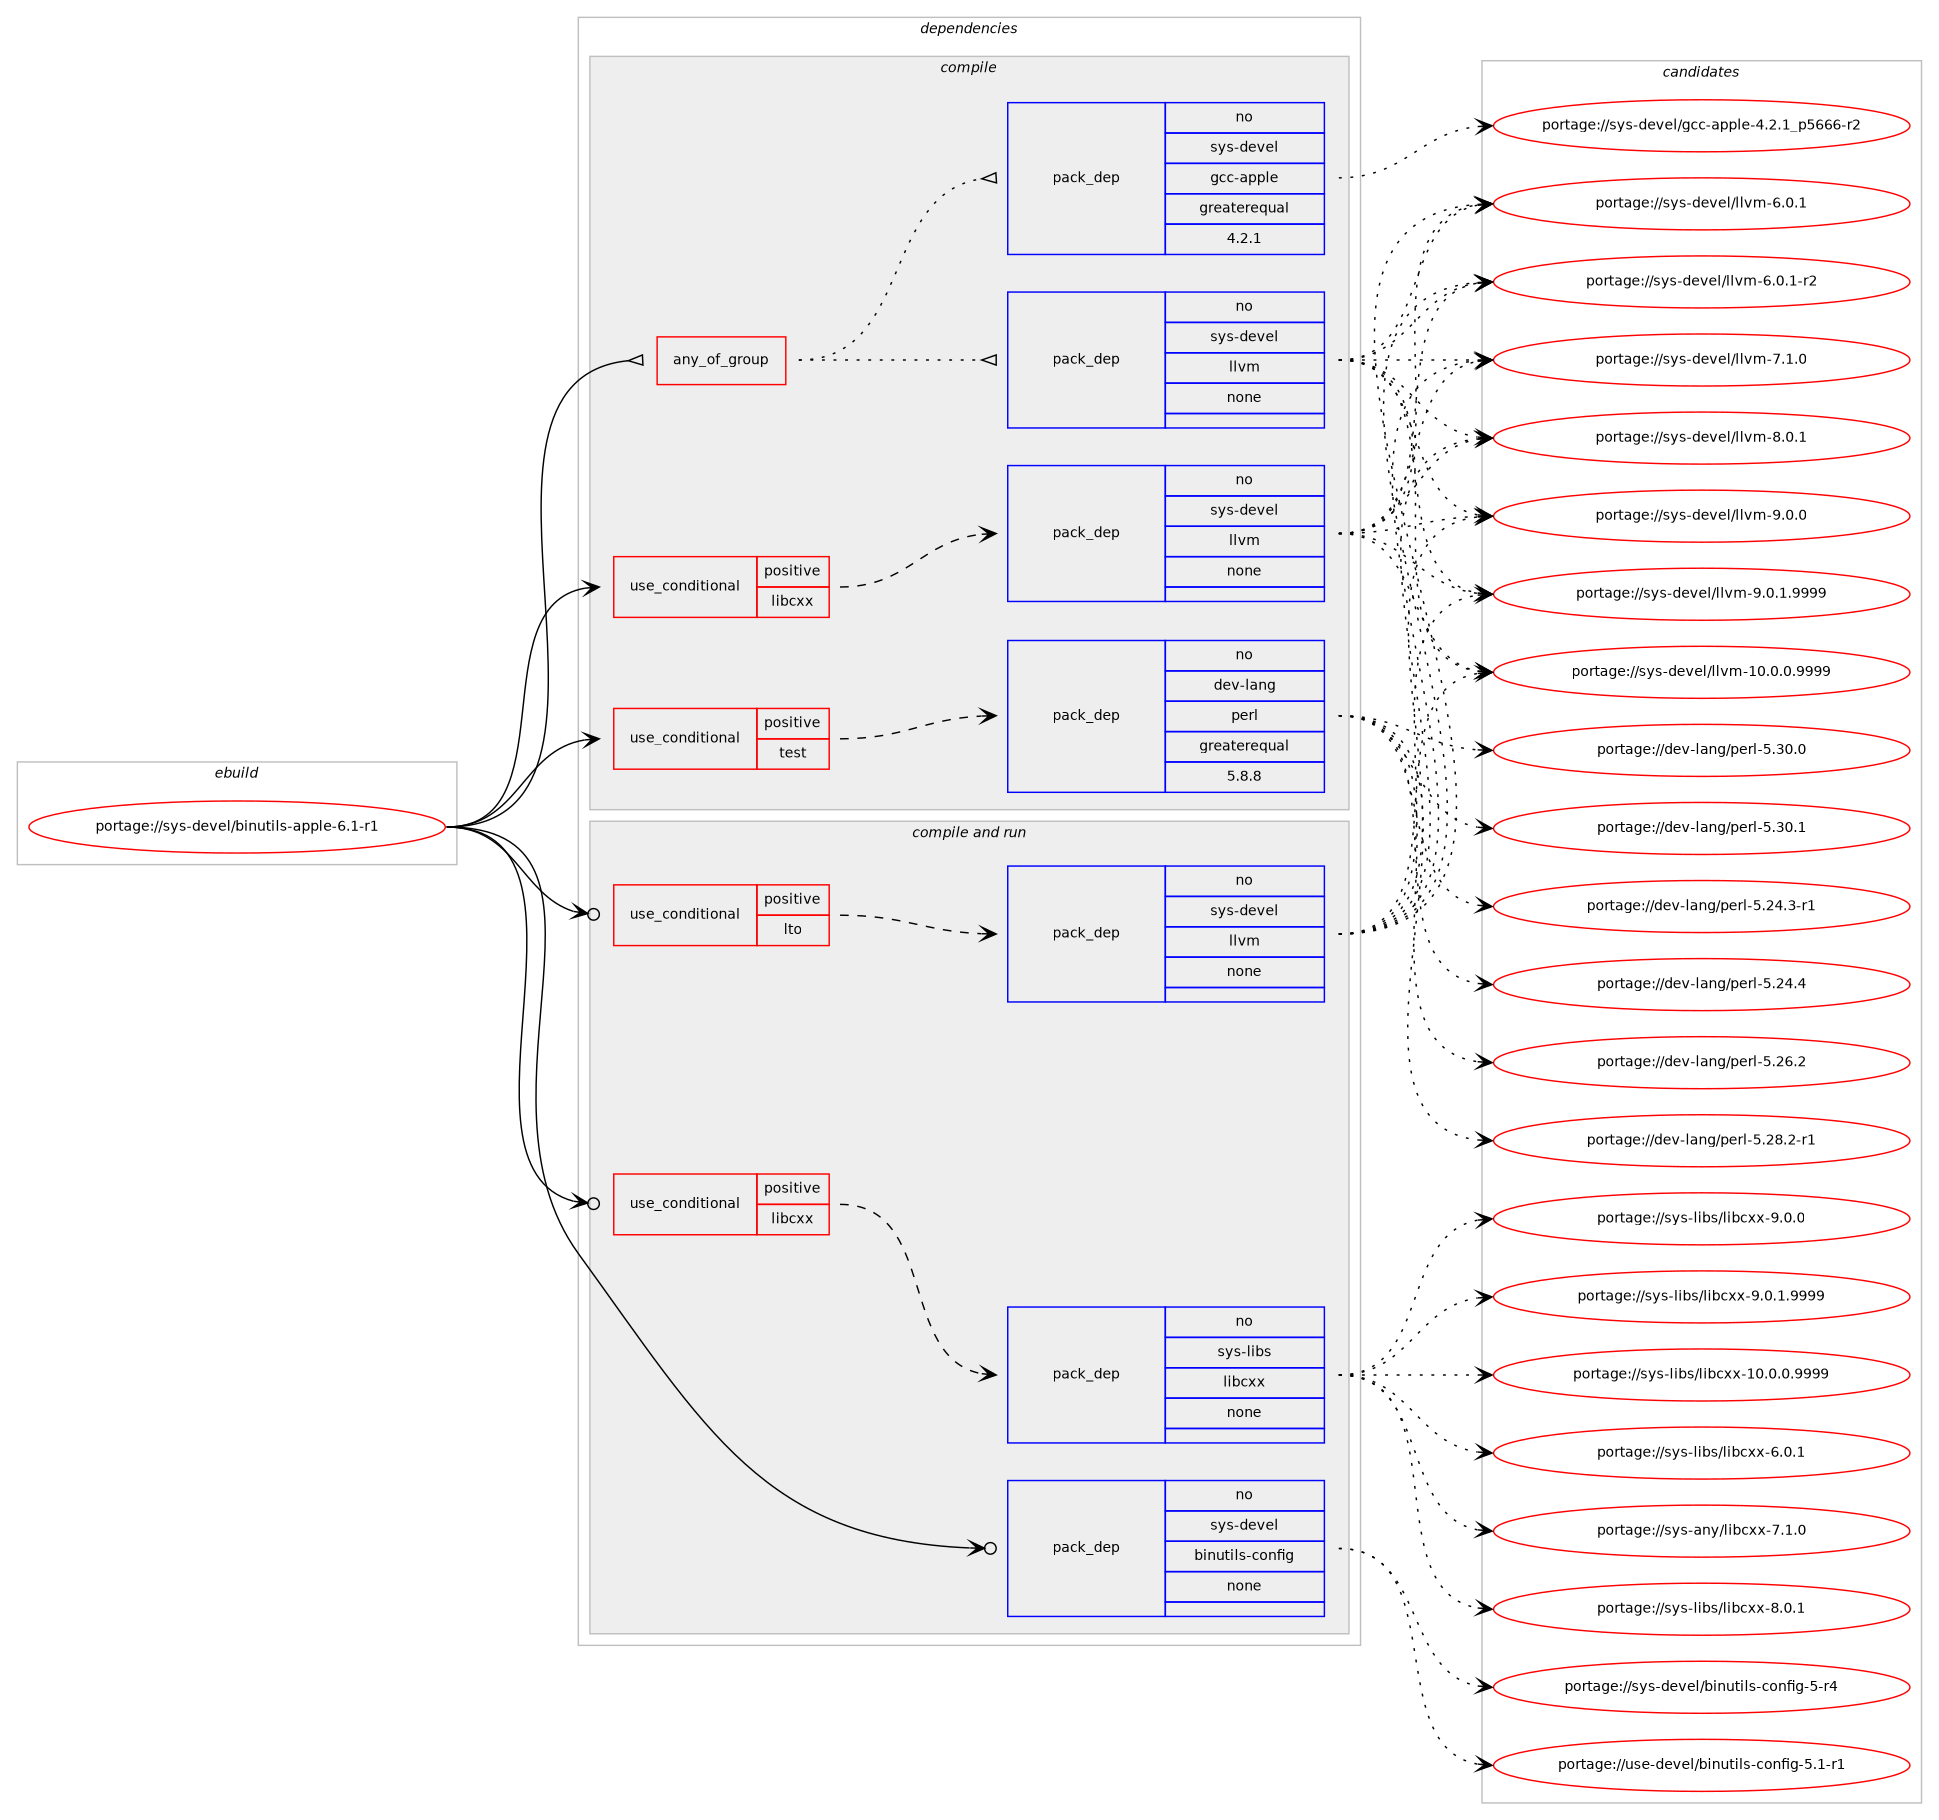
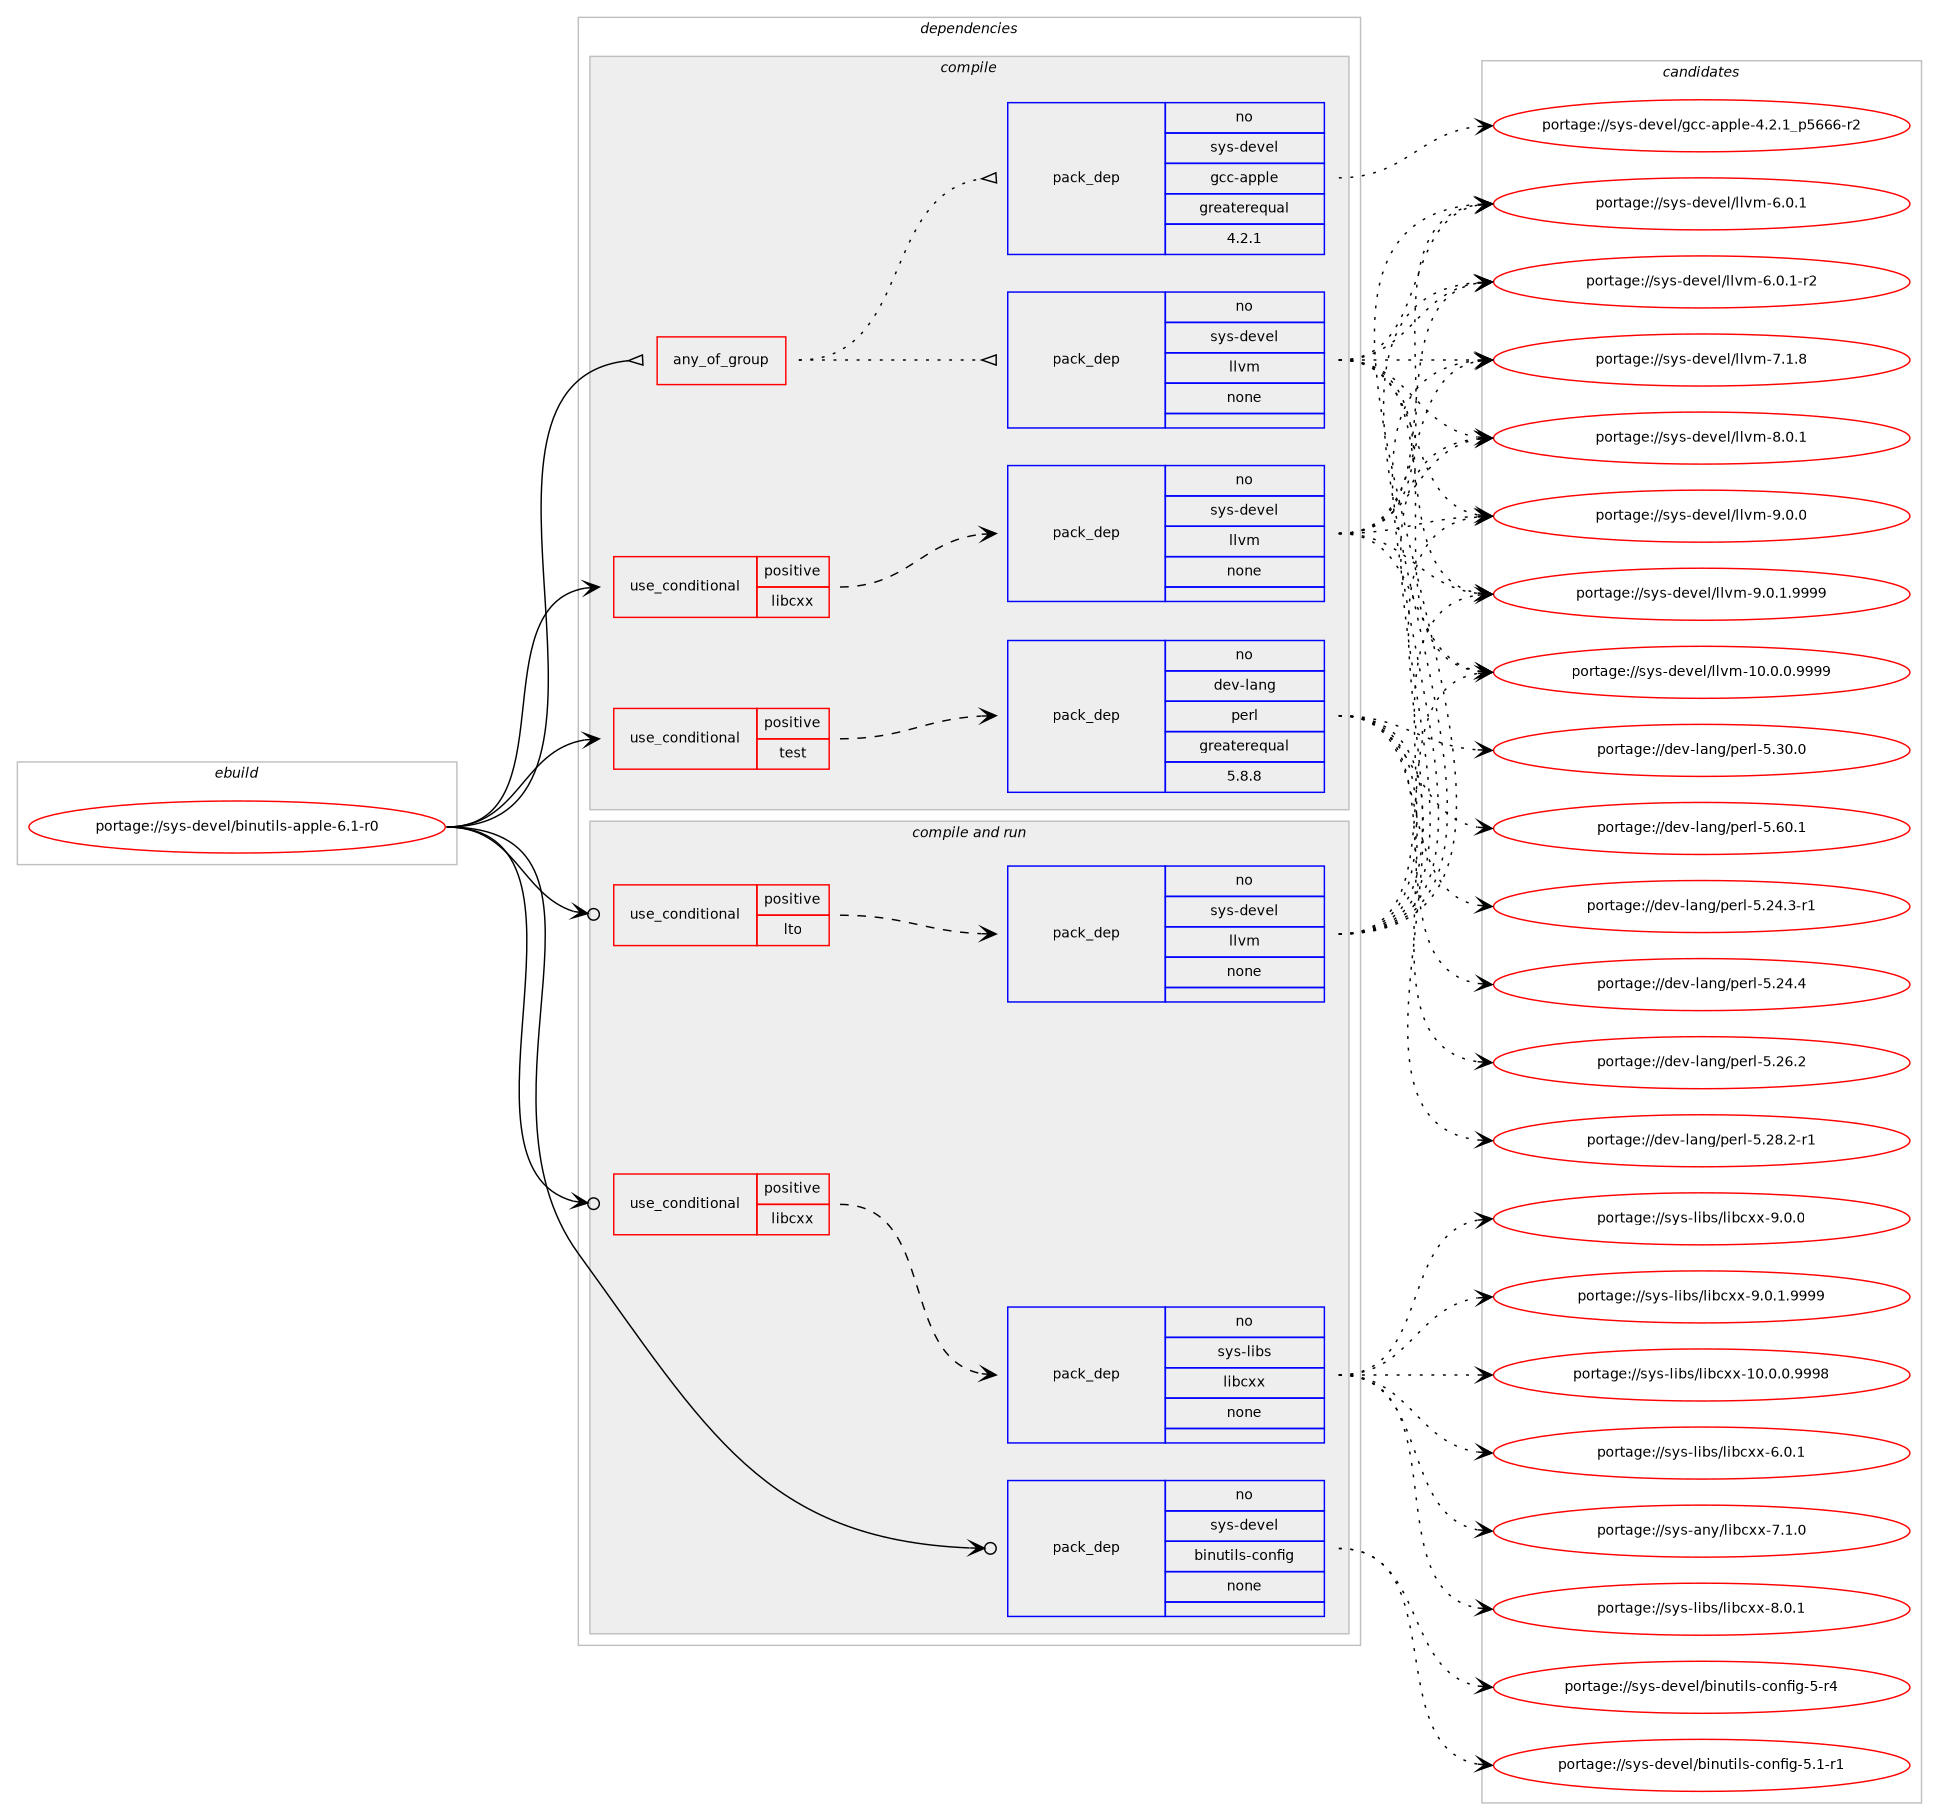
(1702, 360) -> (1702, 360)
(237, 827) -> (237, 827)
(1702, 828) -> (1702, 828)
(1702, 1375) -> (1702, 1375)
(1702, 1765) -> (1702, 1765)
